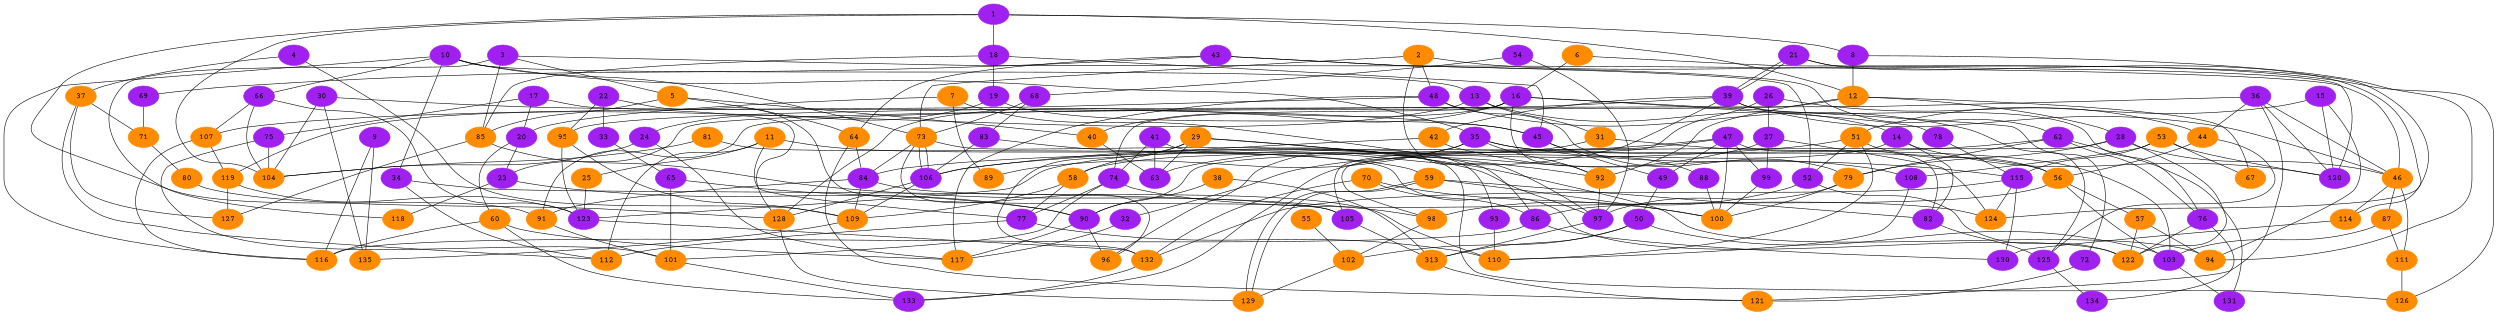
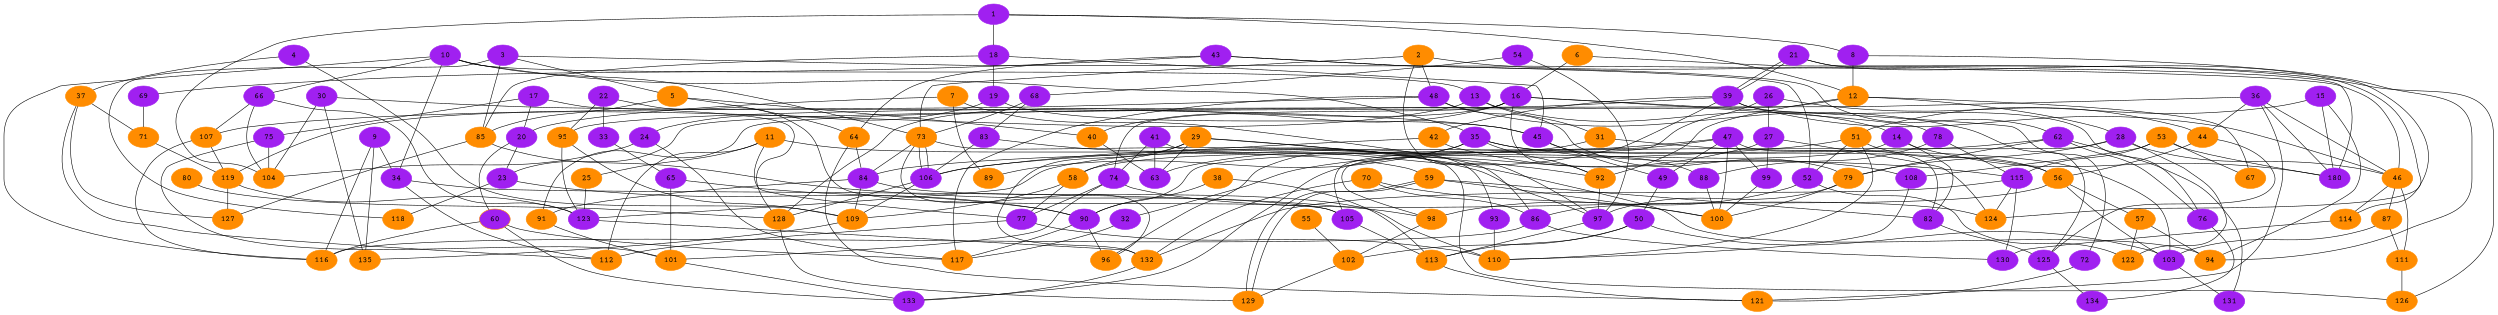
(232, 41) -> none
(707, 137) -> none
(165, 158) -> (183, 156)
none -> (386, 158)
none -> (1854, 159)
(2335, 178) -> (2335, 178)
(495, 219) -> (495, 219)
(2165, 240) -> none
(1432, 260) -> (1432, 260)
